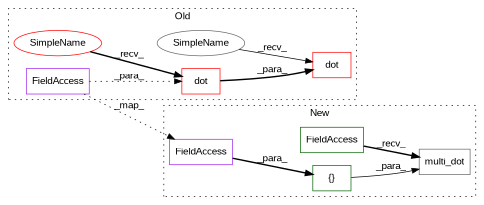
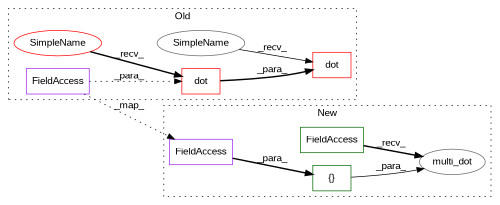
(445, 162) -> (452, 162)
